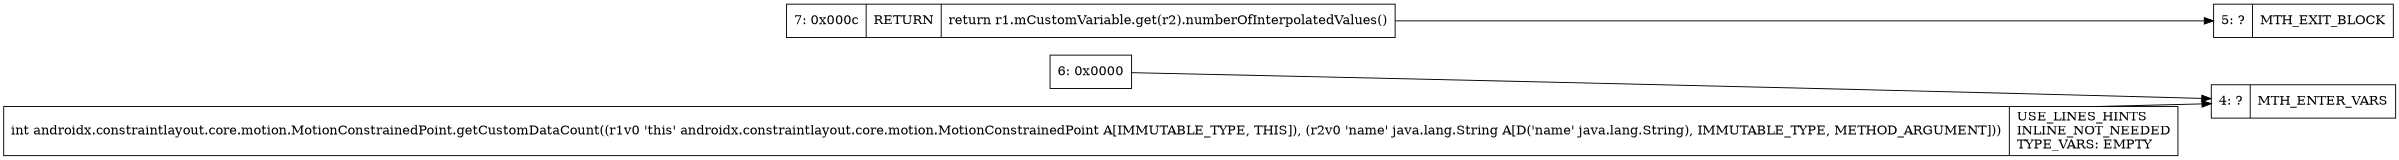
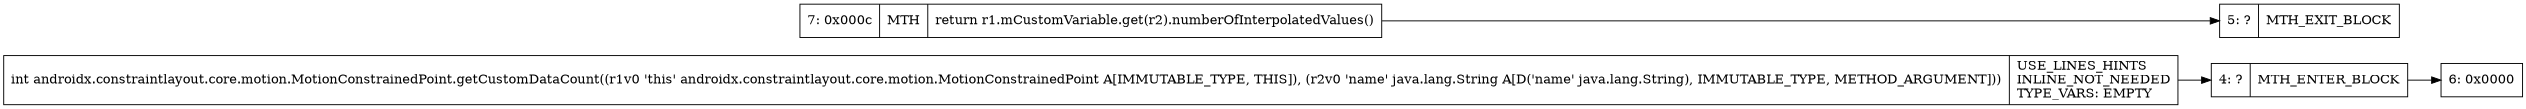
(904, 20) -> (904, 20)
(1667, 85) -> (2420, 80)
(2323, 101) -> (2329, 80)
